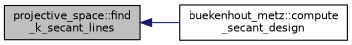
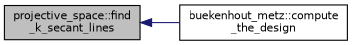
(264, 23) -> (264, 23)
